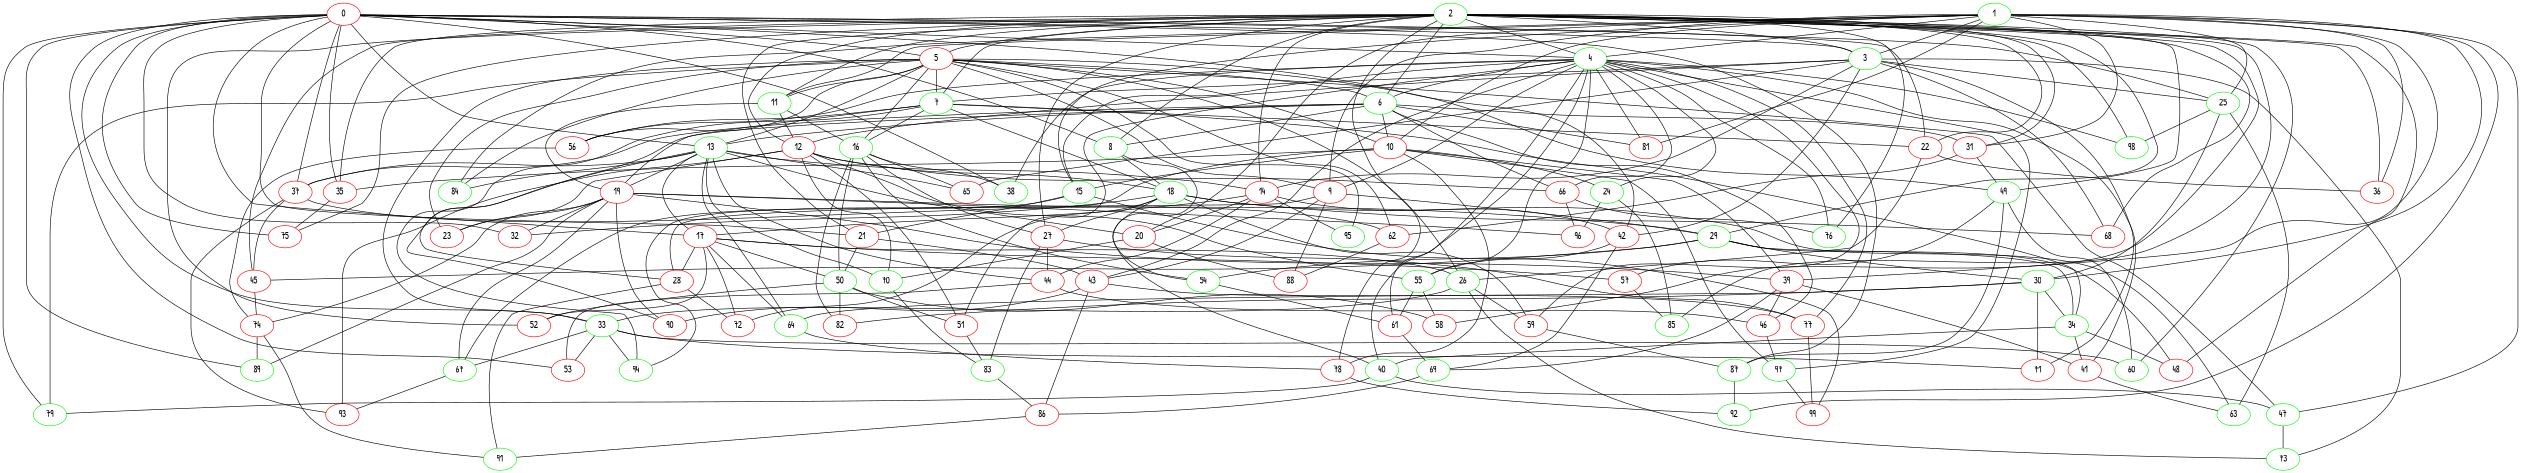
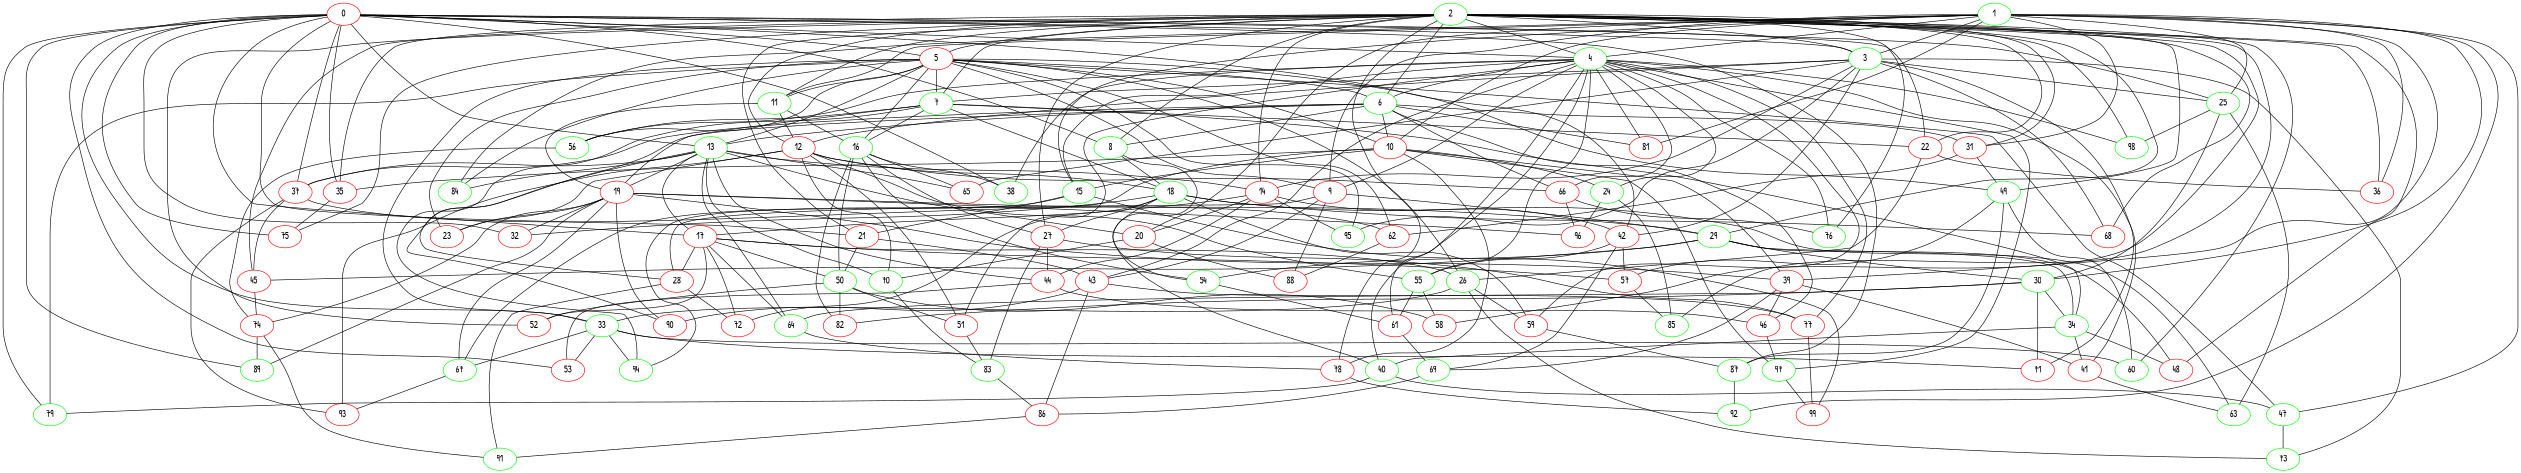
(572, 148) -> (572, 148)
none -> (1638, 196)
none -> (1624, 259)
